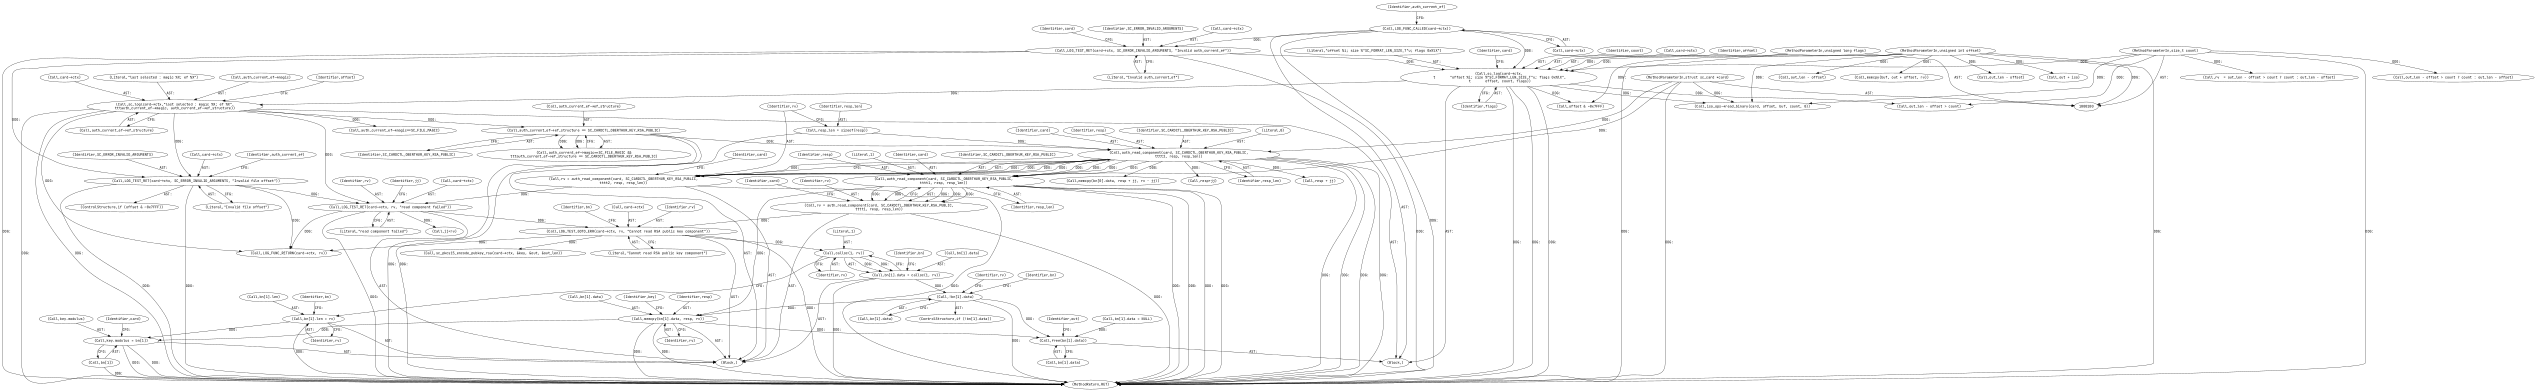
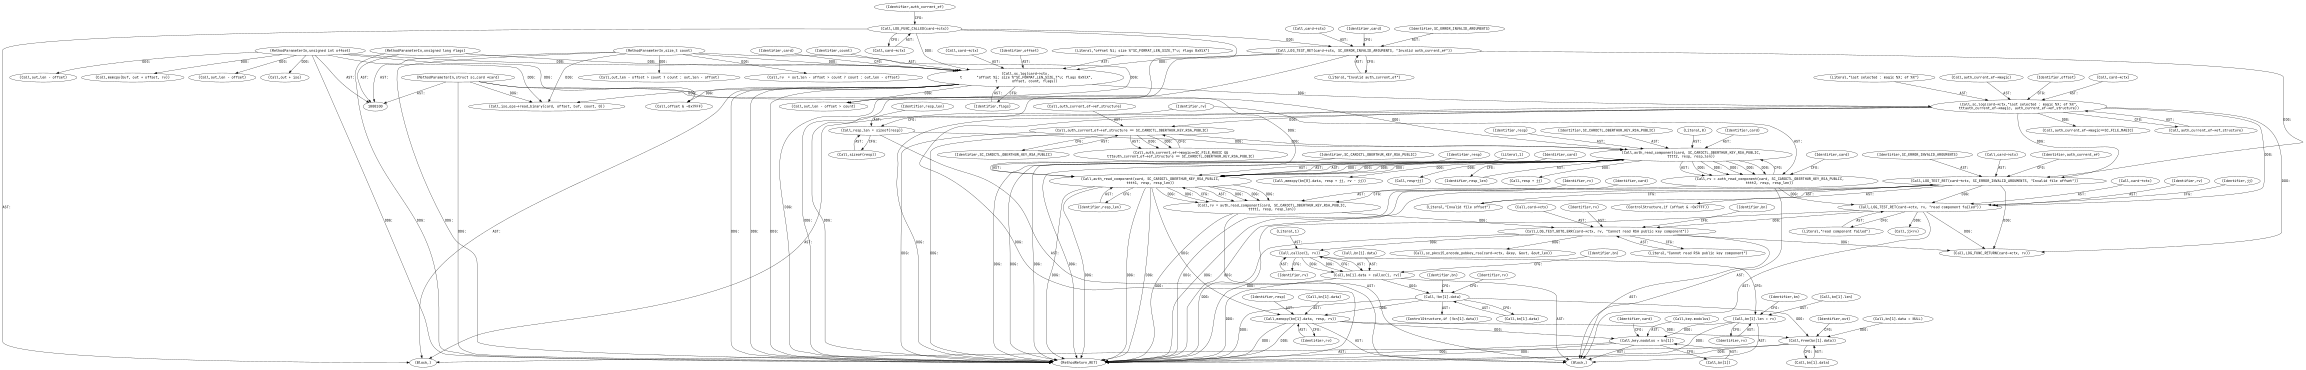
(2137, 78) -> (351, 78)
none -> (857, 155)
(640, 297) -> none
(581, 383) -> (1398, 359)
